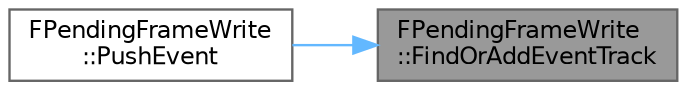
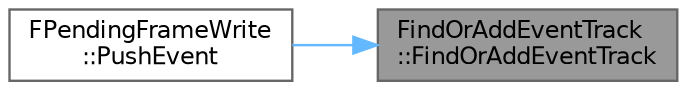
(528, 45) -> (528, 45)
